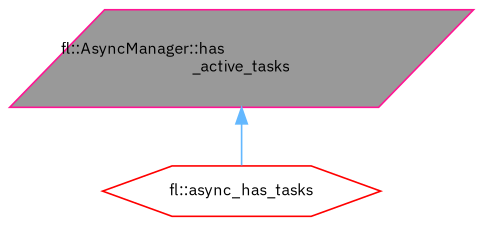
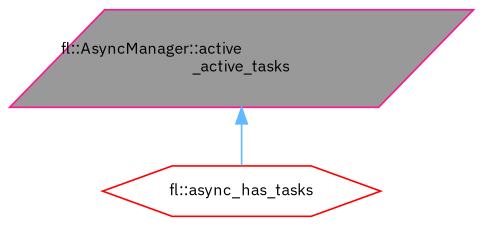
(242, 59) -> (242, 59)
